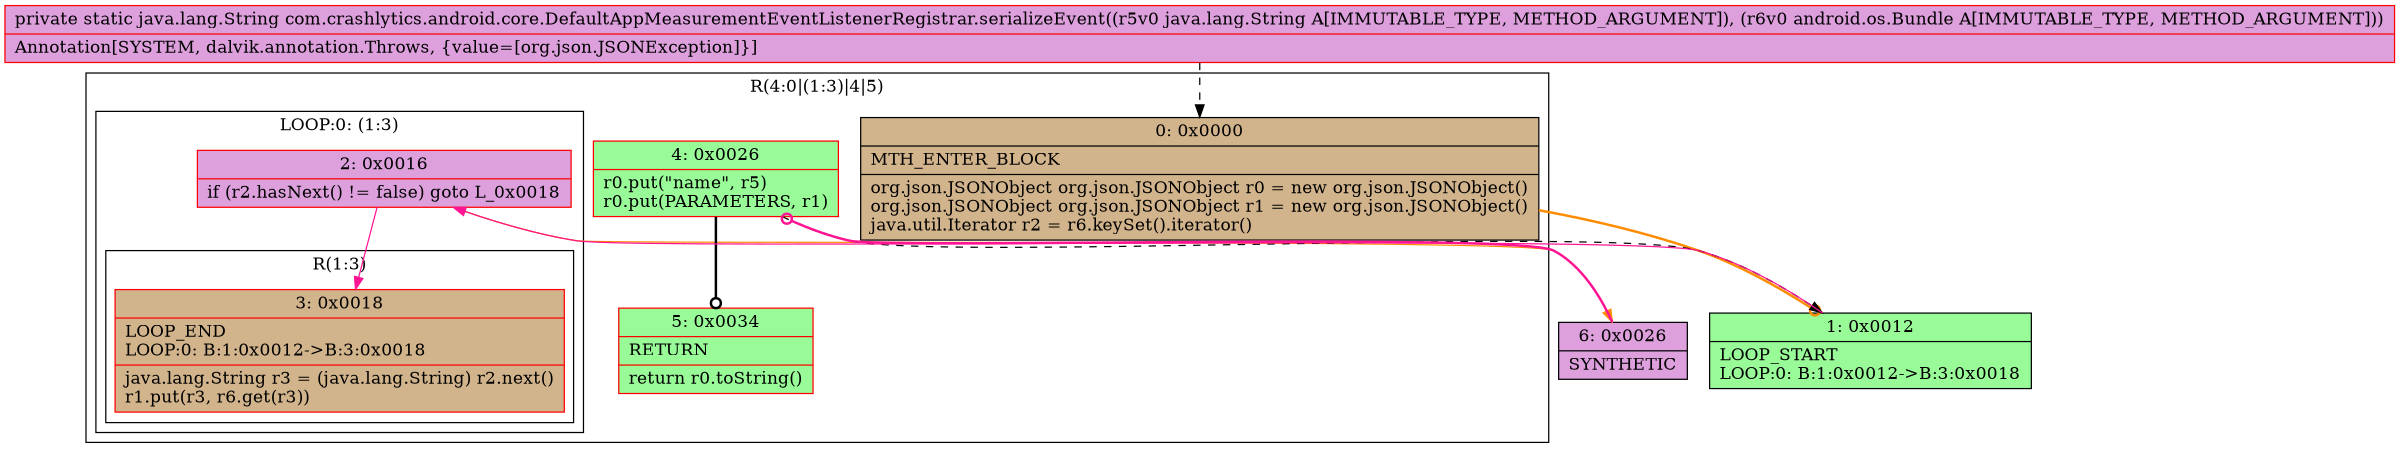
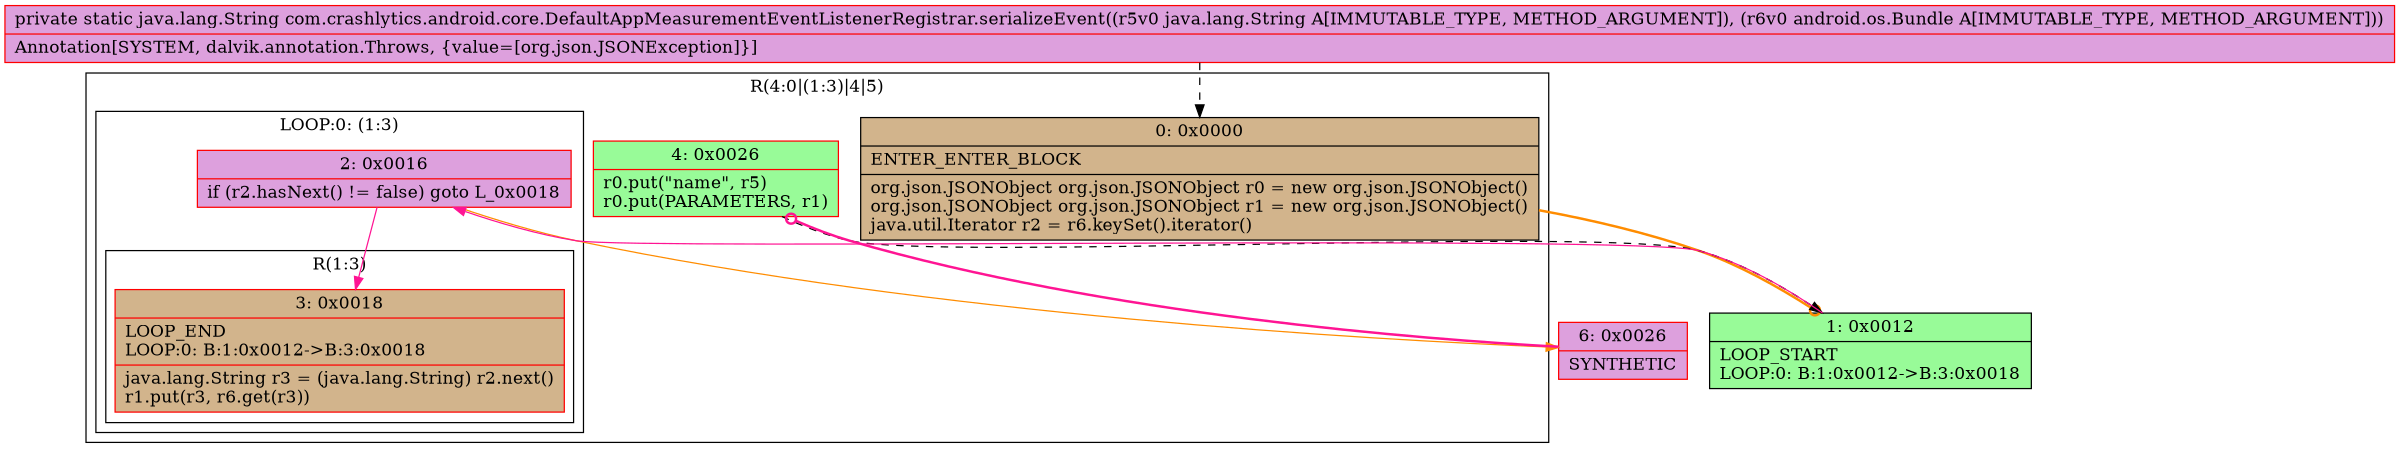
(966, 160) -> (976, 160)
(716, 351) -> none
(1623, 351) -> (1623, 351)
